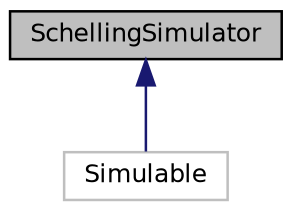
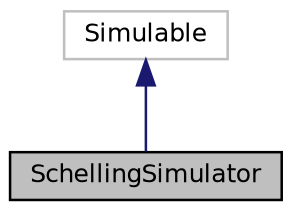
(146, 119) -> (146, 119)
